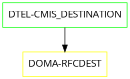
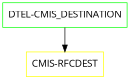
(65, 64) -> (65, 64)
